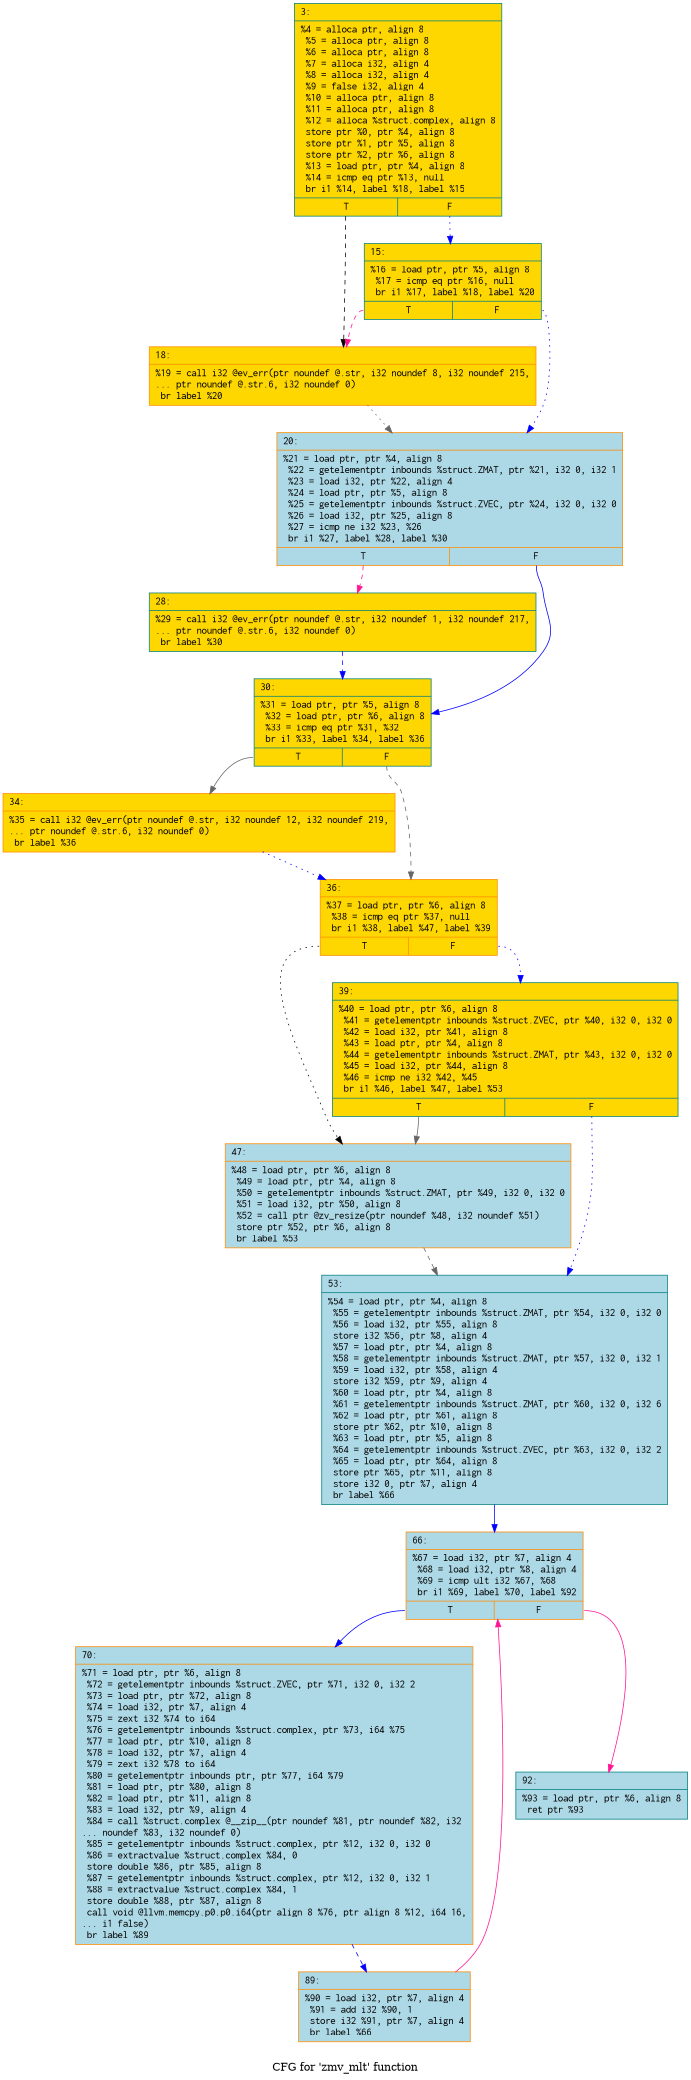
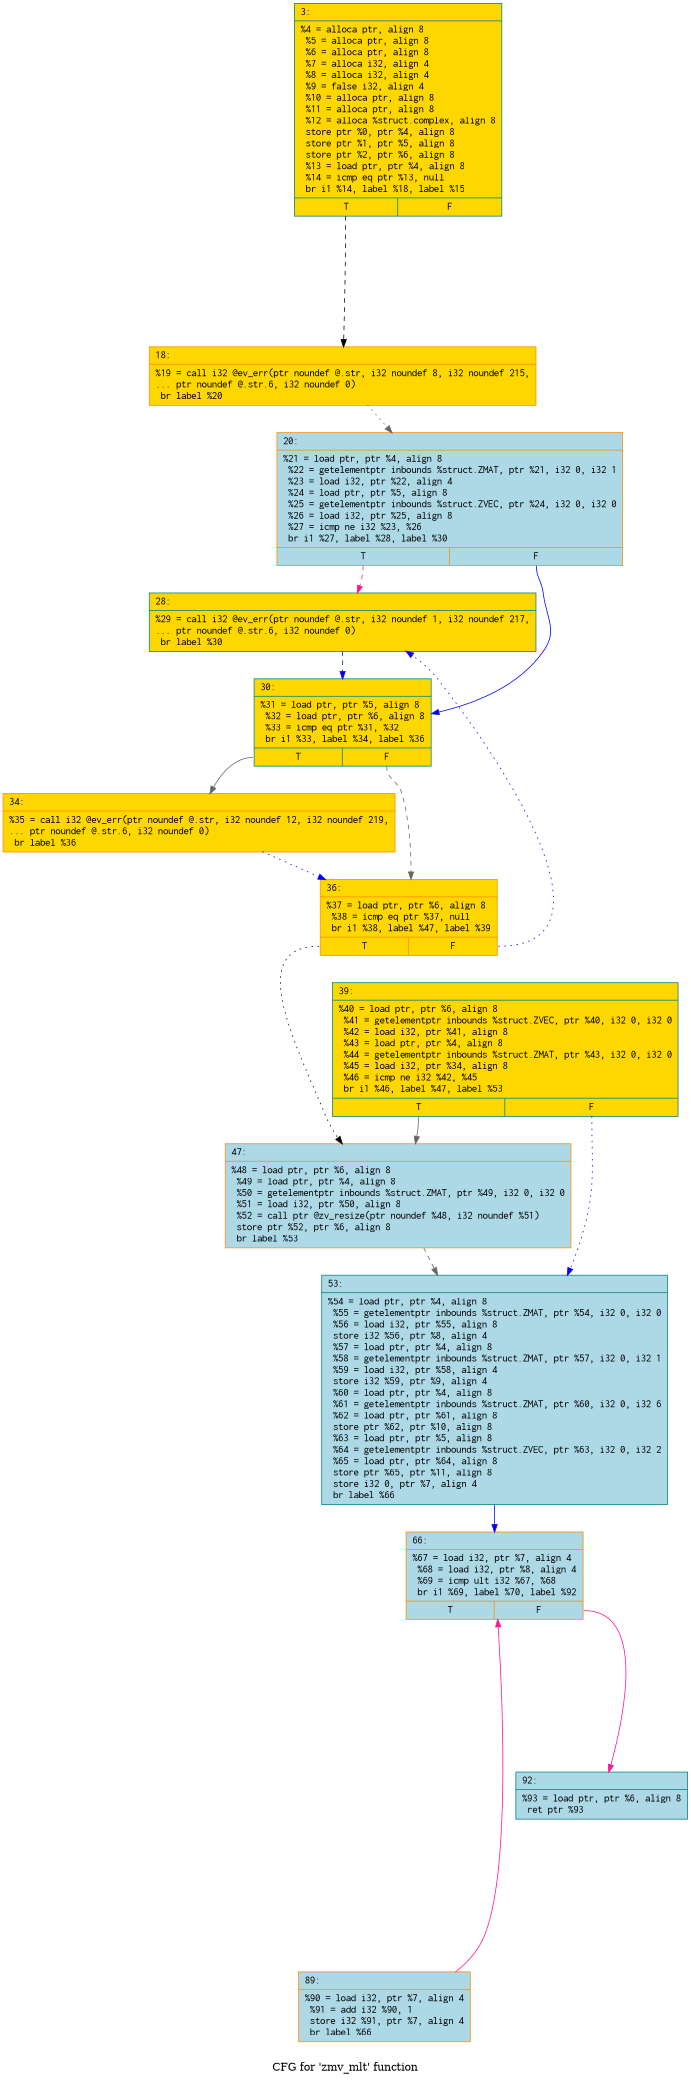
(453, 281) -> none
(516, 955) -> (521, 803)
(423, 1066) -> (423, 1066)
(274, 1796) -> none
